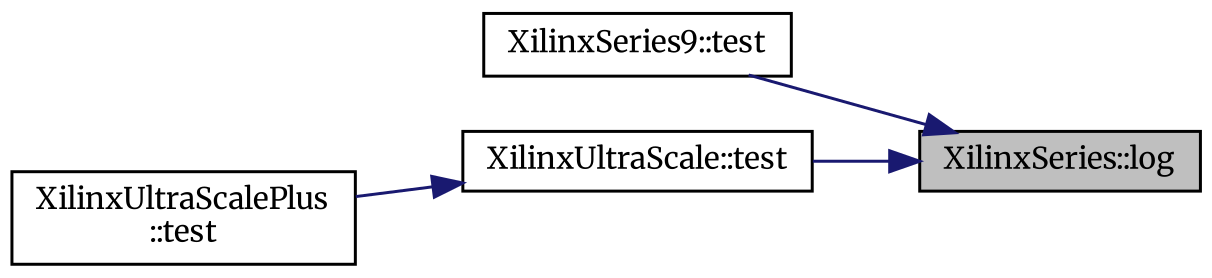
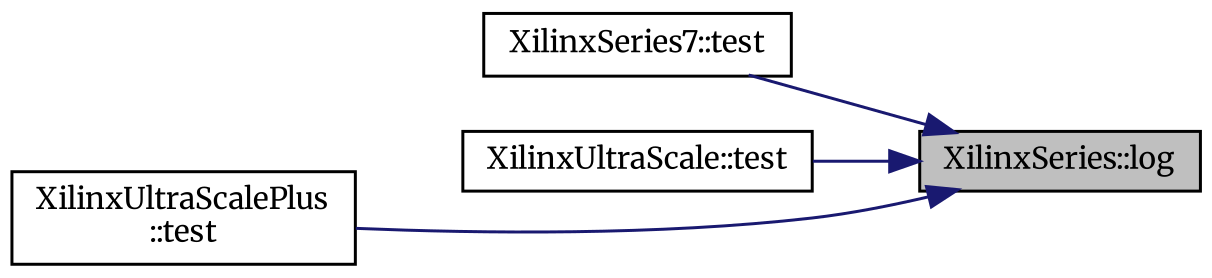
(638, 45) -> (638, 45)
(394, 192) -> (644, 230)
